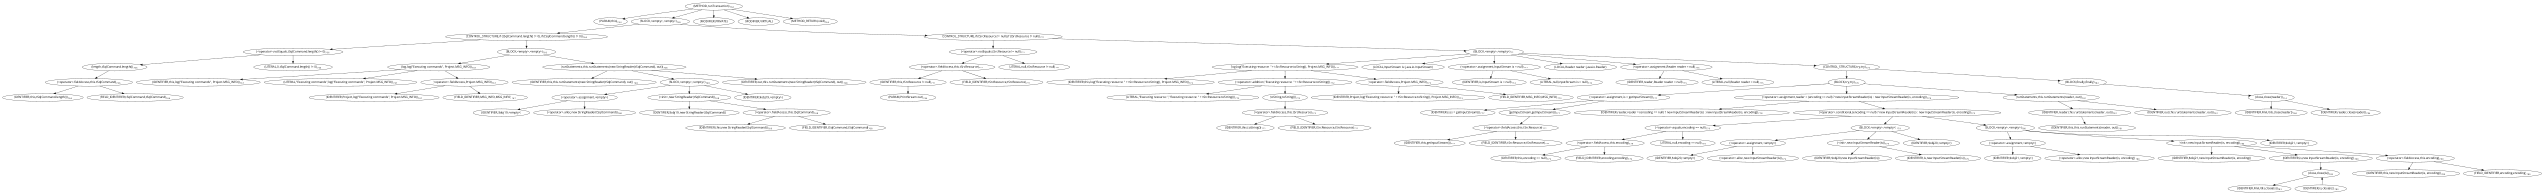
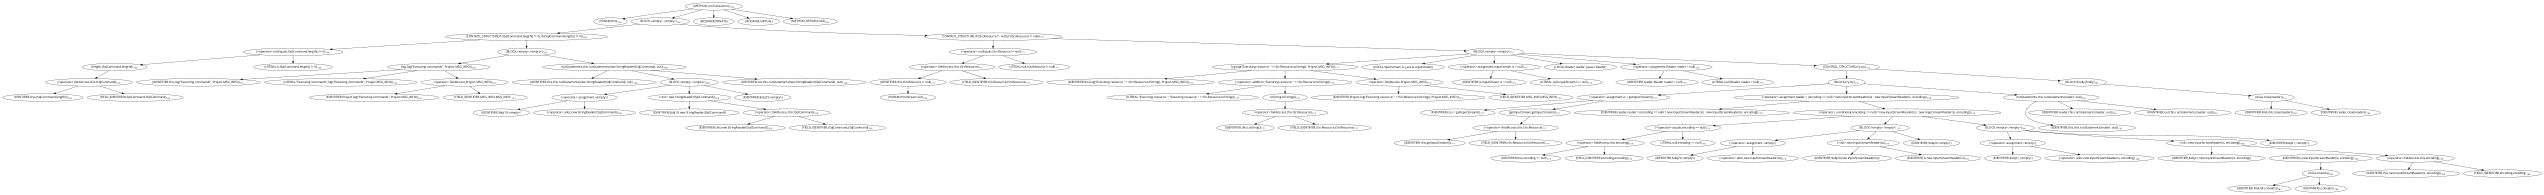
(2083, 119) -> (2029, 118)
(2265, 151) -> none
(2322, 182) -> (2319, 180)
